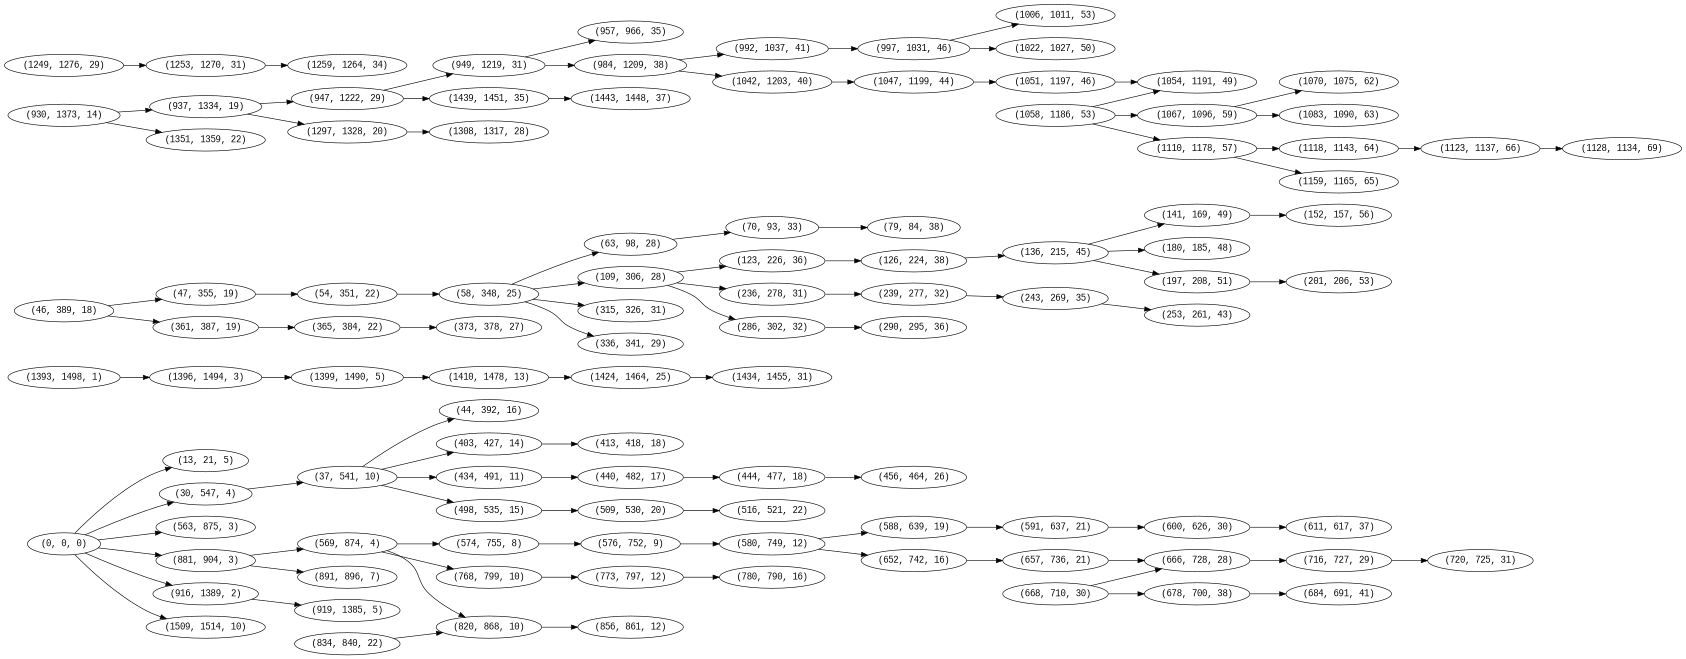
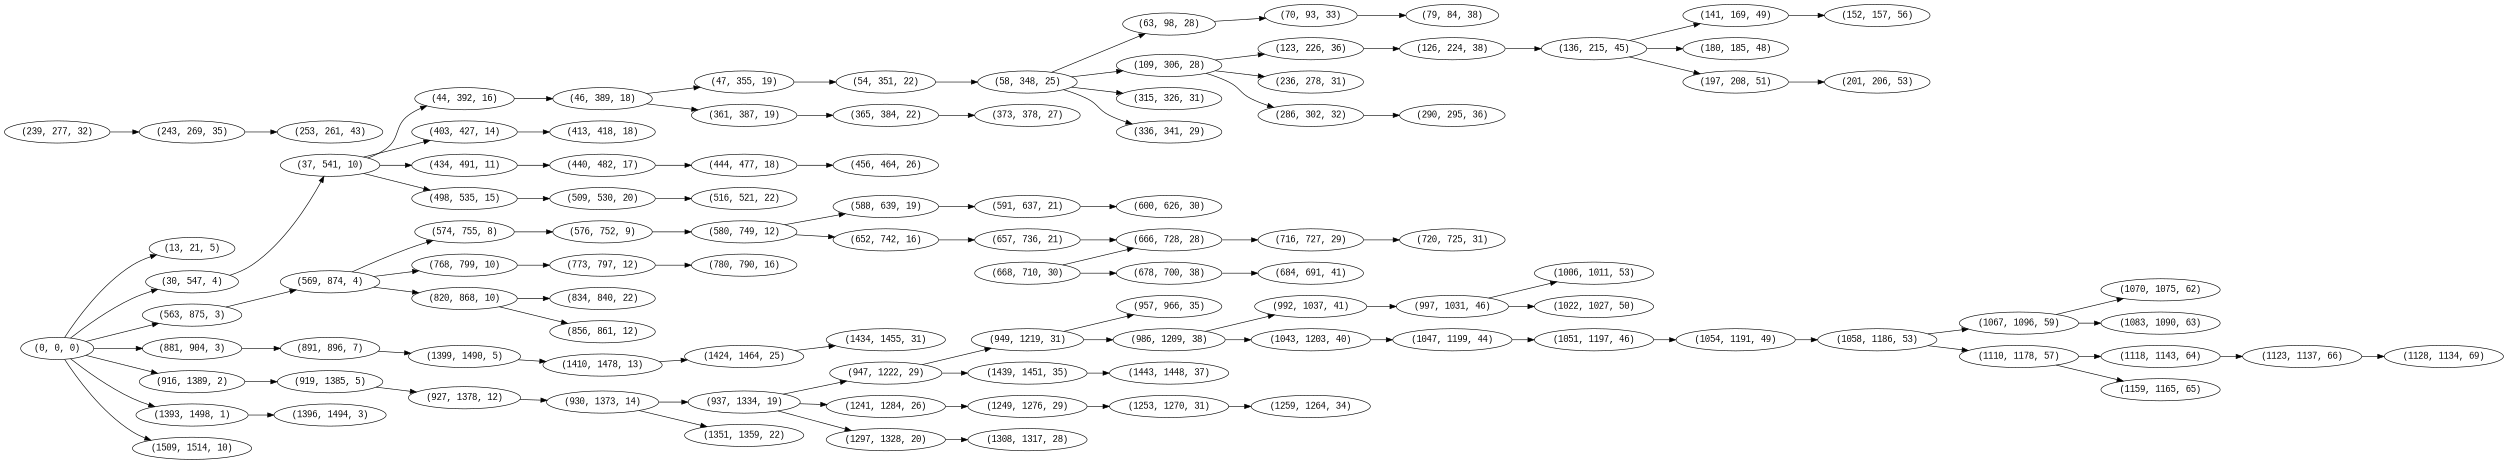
(631, 65) -> (1169, 340)
(772, 82) -> (1311, 340)
none -> (530, 99)
(1123, 99) -> (1803, 340)
(840, 294) -> none
(273, 377) -> (391, 352)
none -> (108, 385)
none -> (464, 398)
none -> (886, 406)
(1339, 527) -> none
(273, 553) -> (258, 299)
(415, 636) -> (530, 298)
